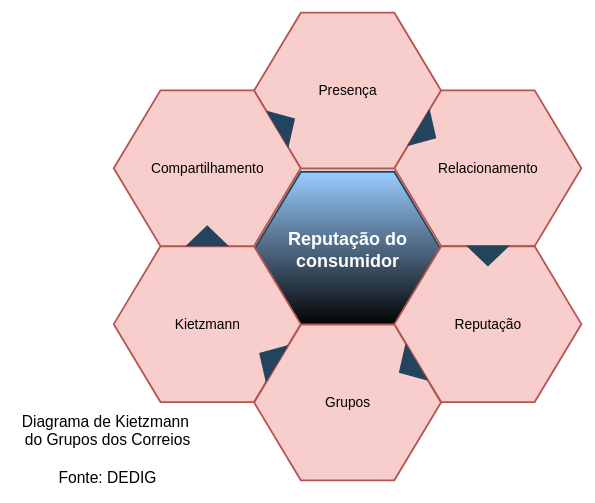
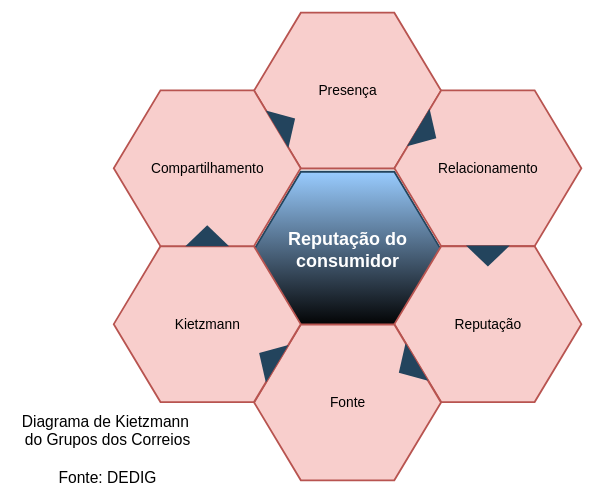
(348, 403) -> (348, 403)
